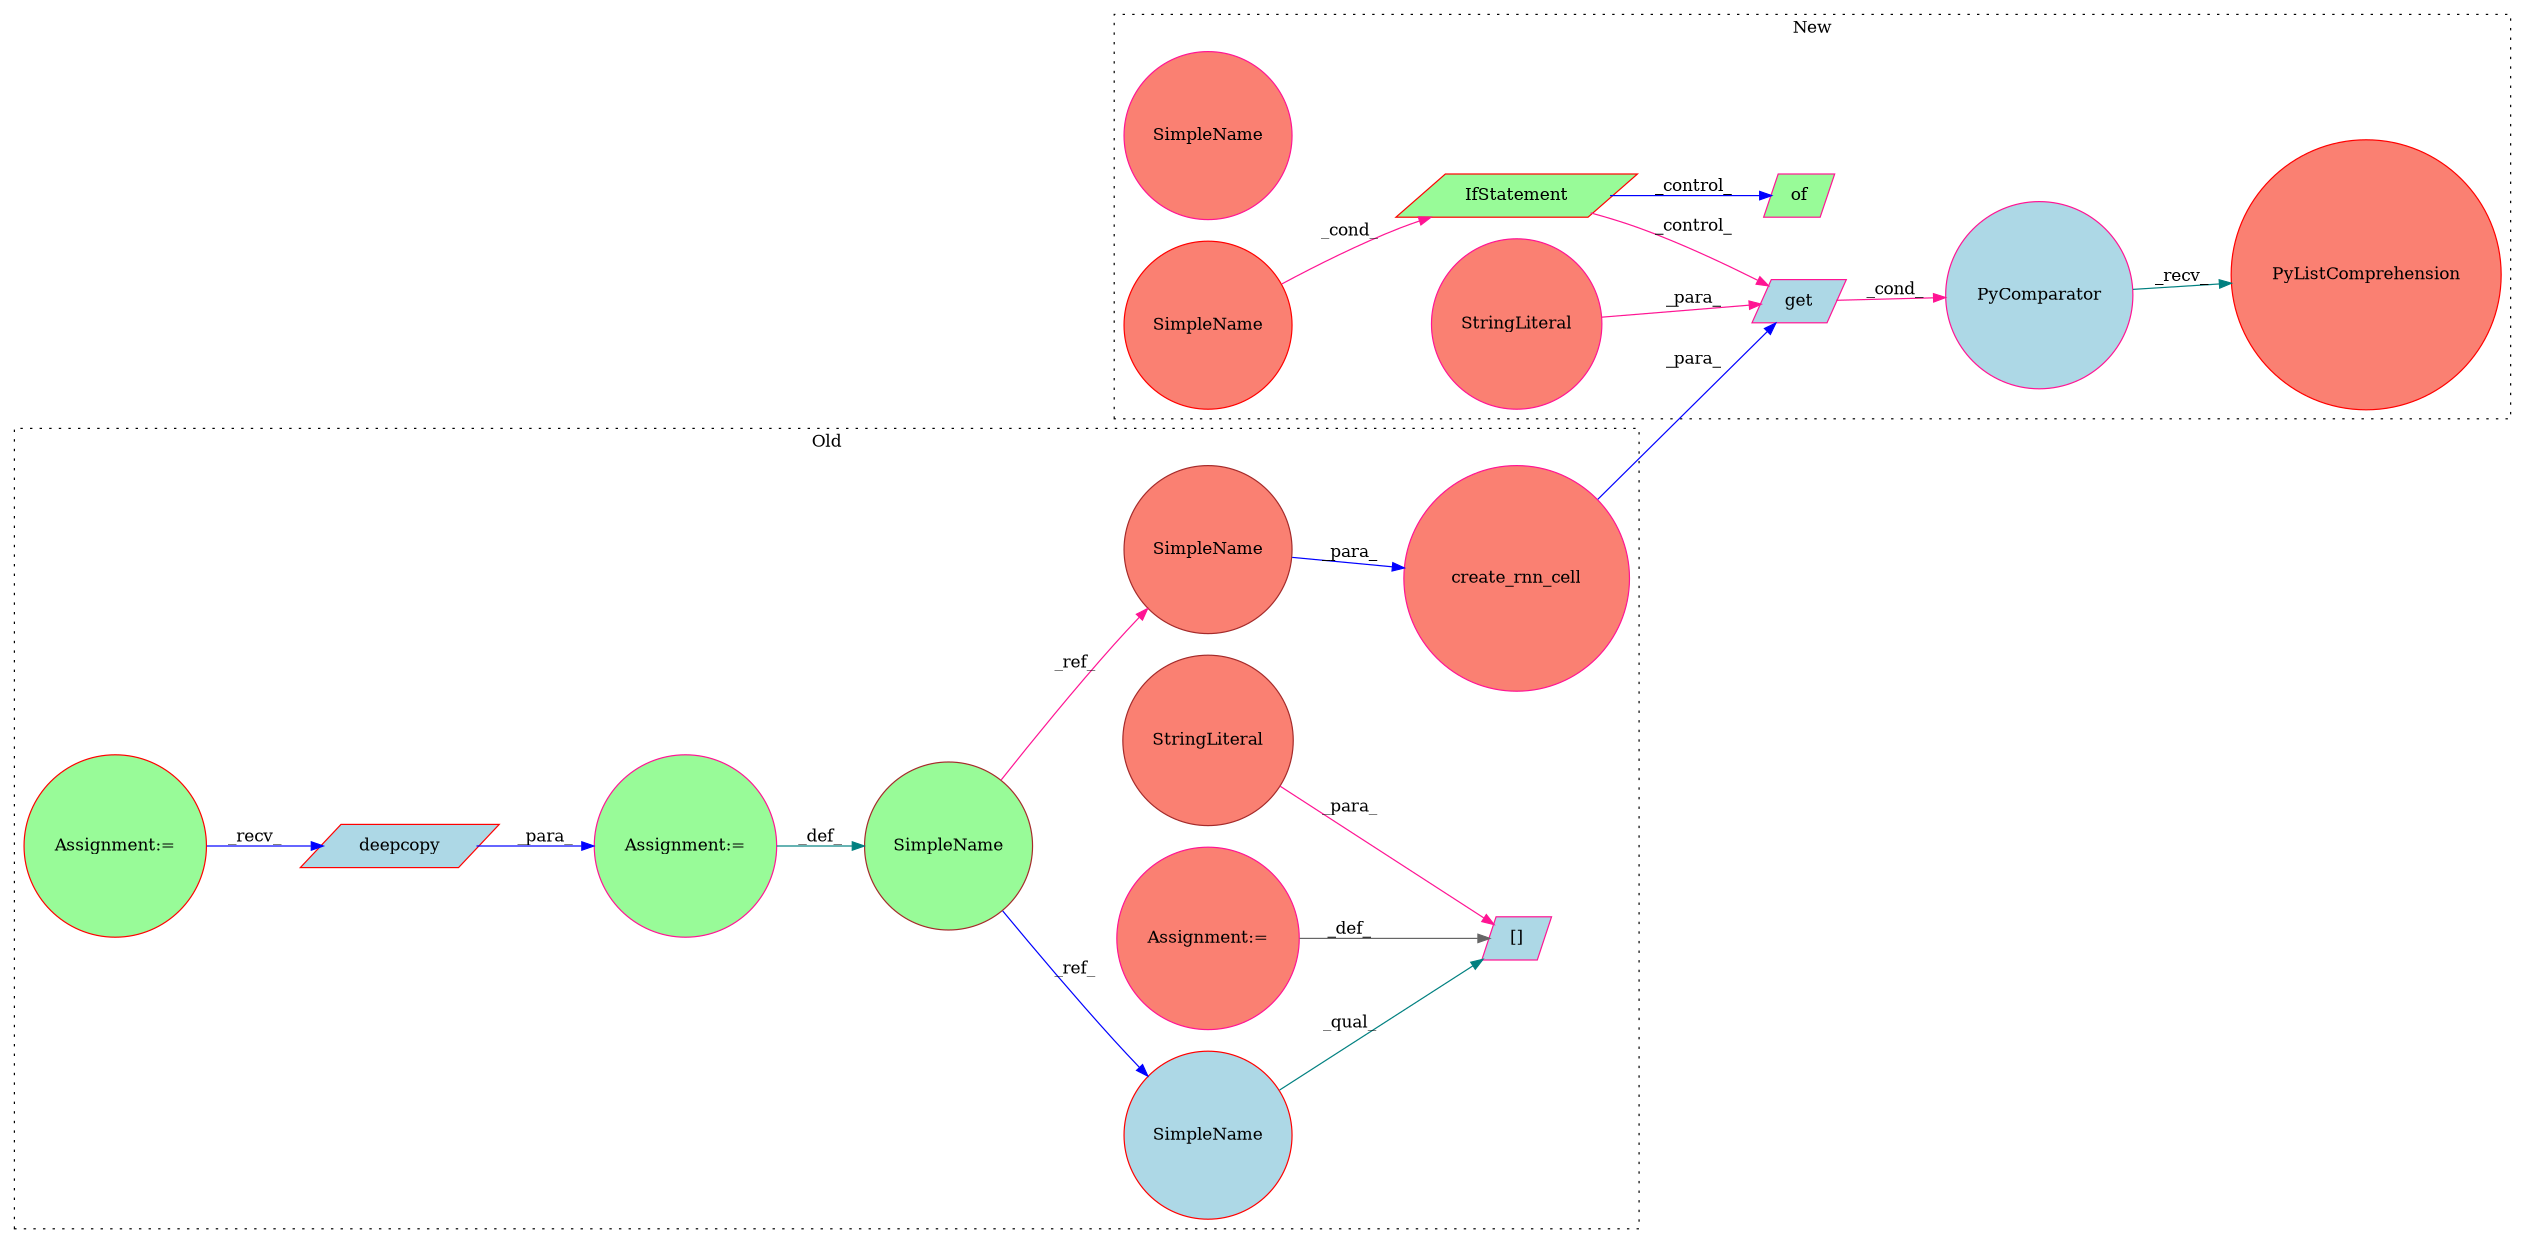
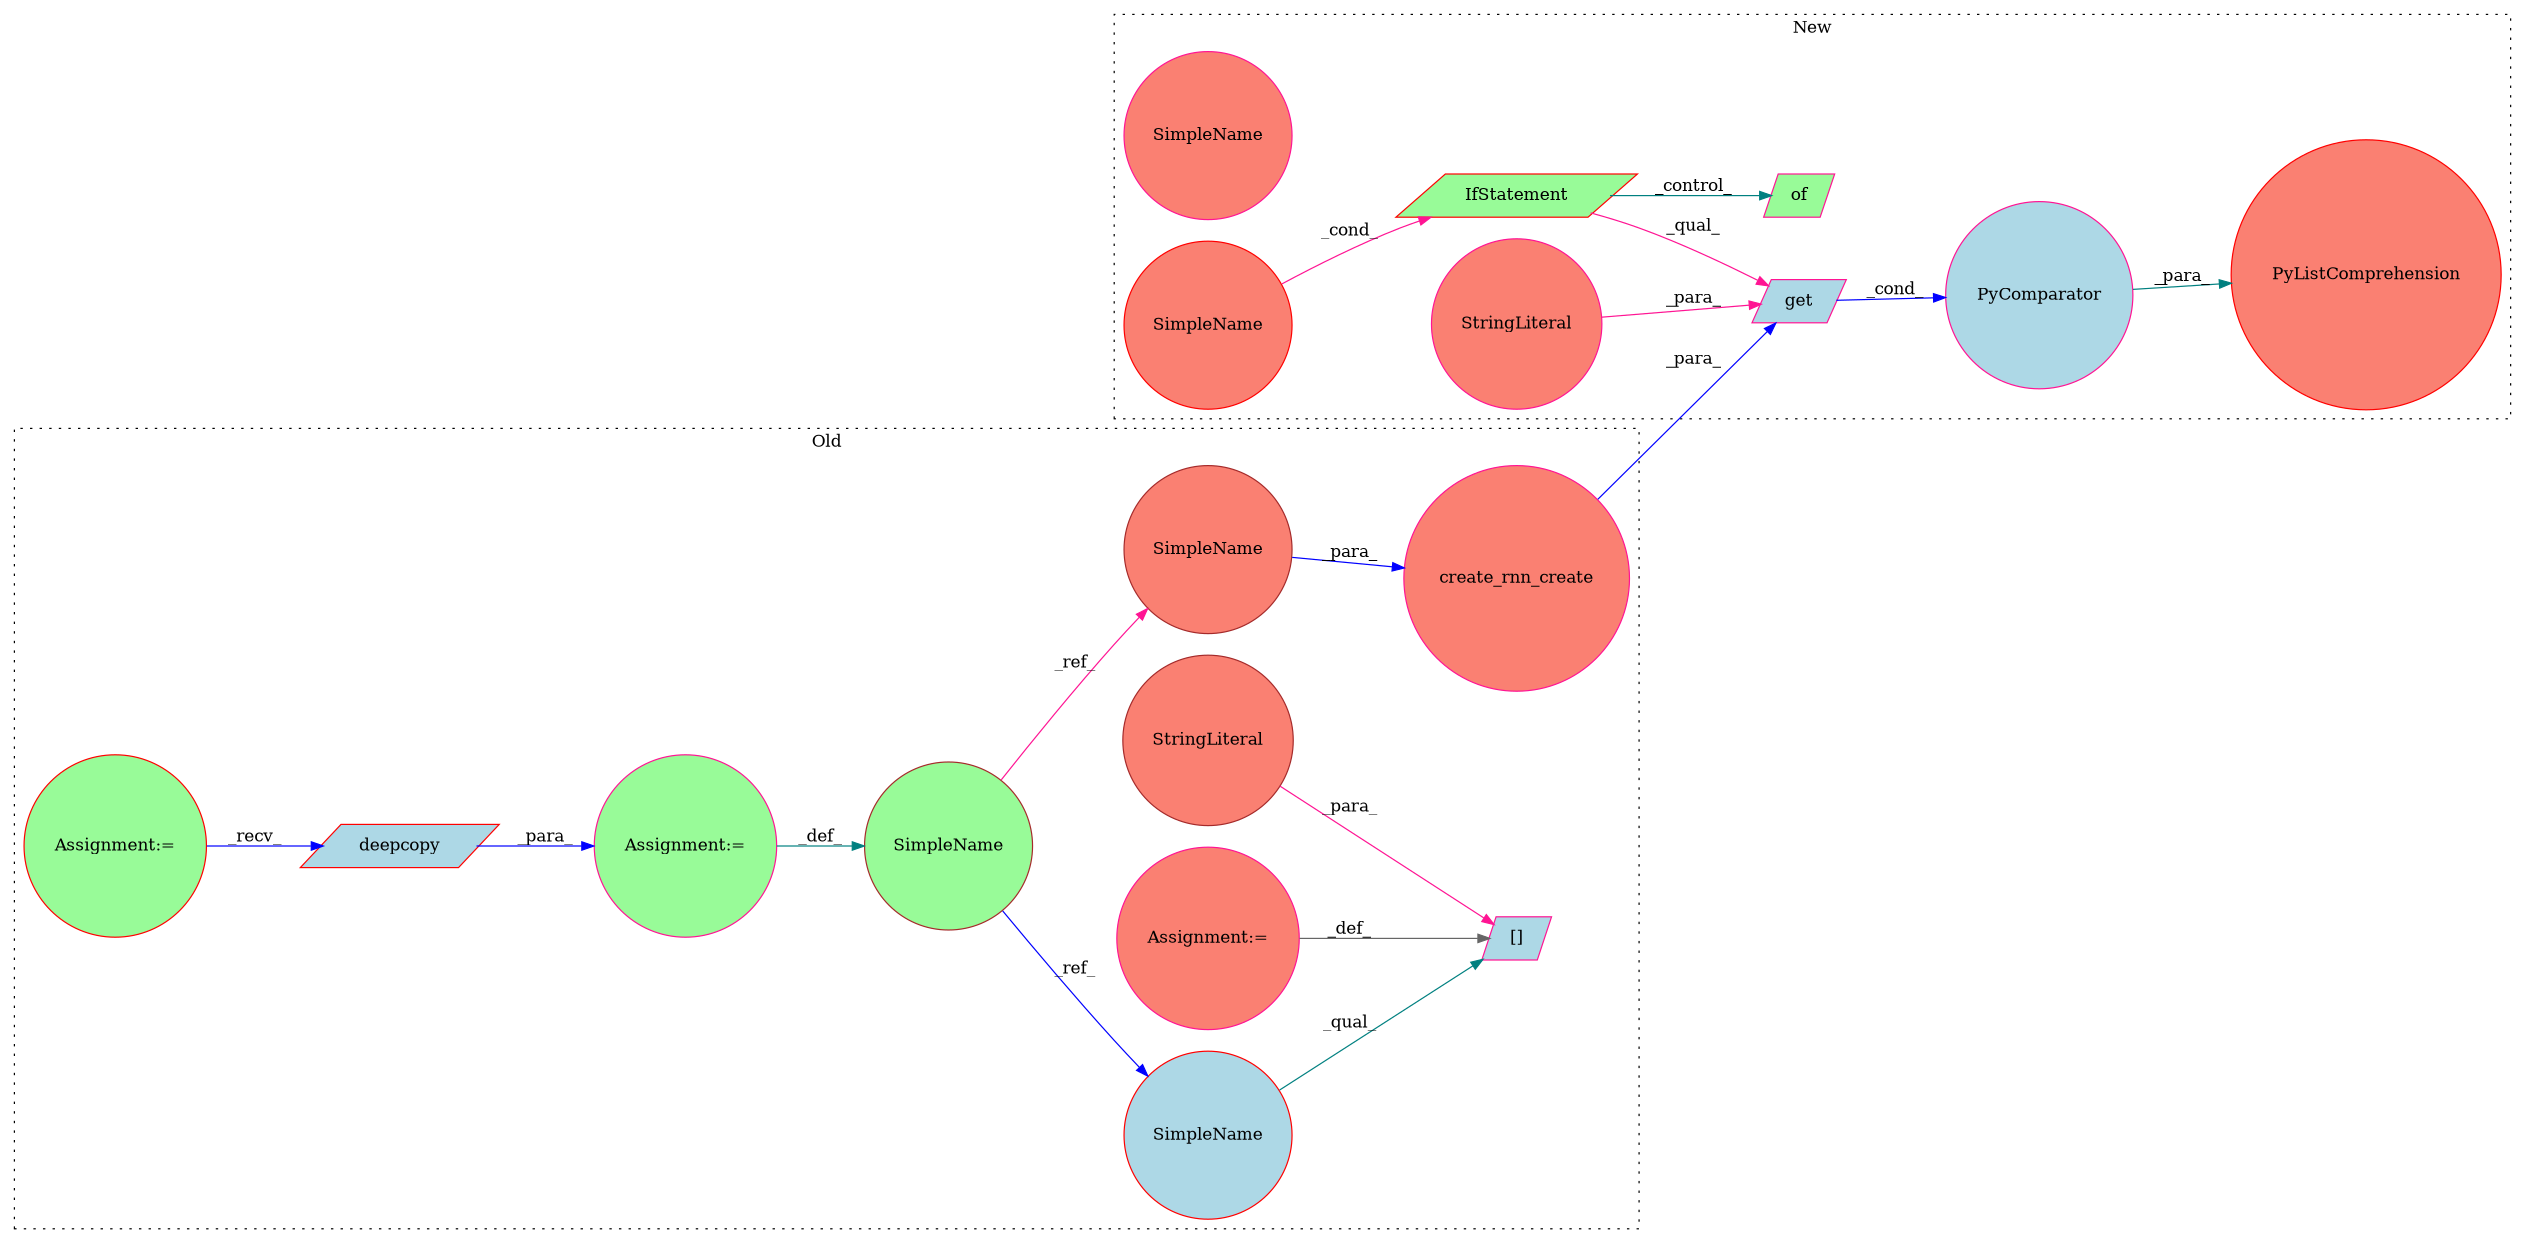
(1685, 196) -> (1685, 196)
(1693, 226) -> (1693, 226)
(2182, 277) -> (2182, 277)
(1885, 299) -> (1885, 299)
(1517, 578) -> (1517, 578)
